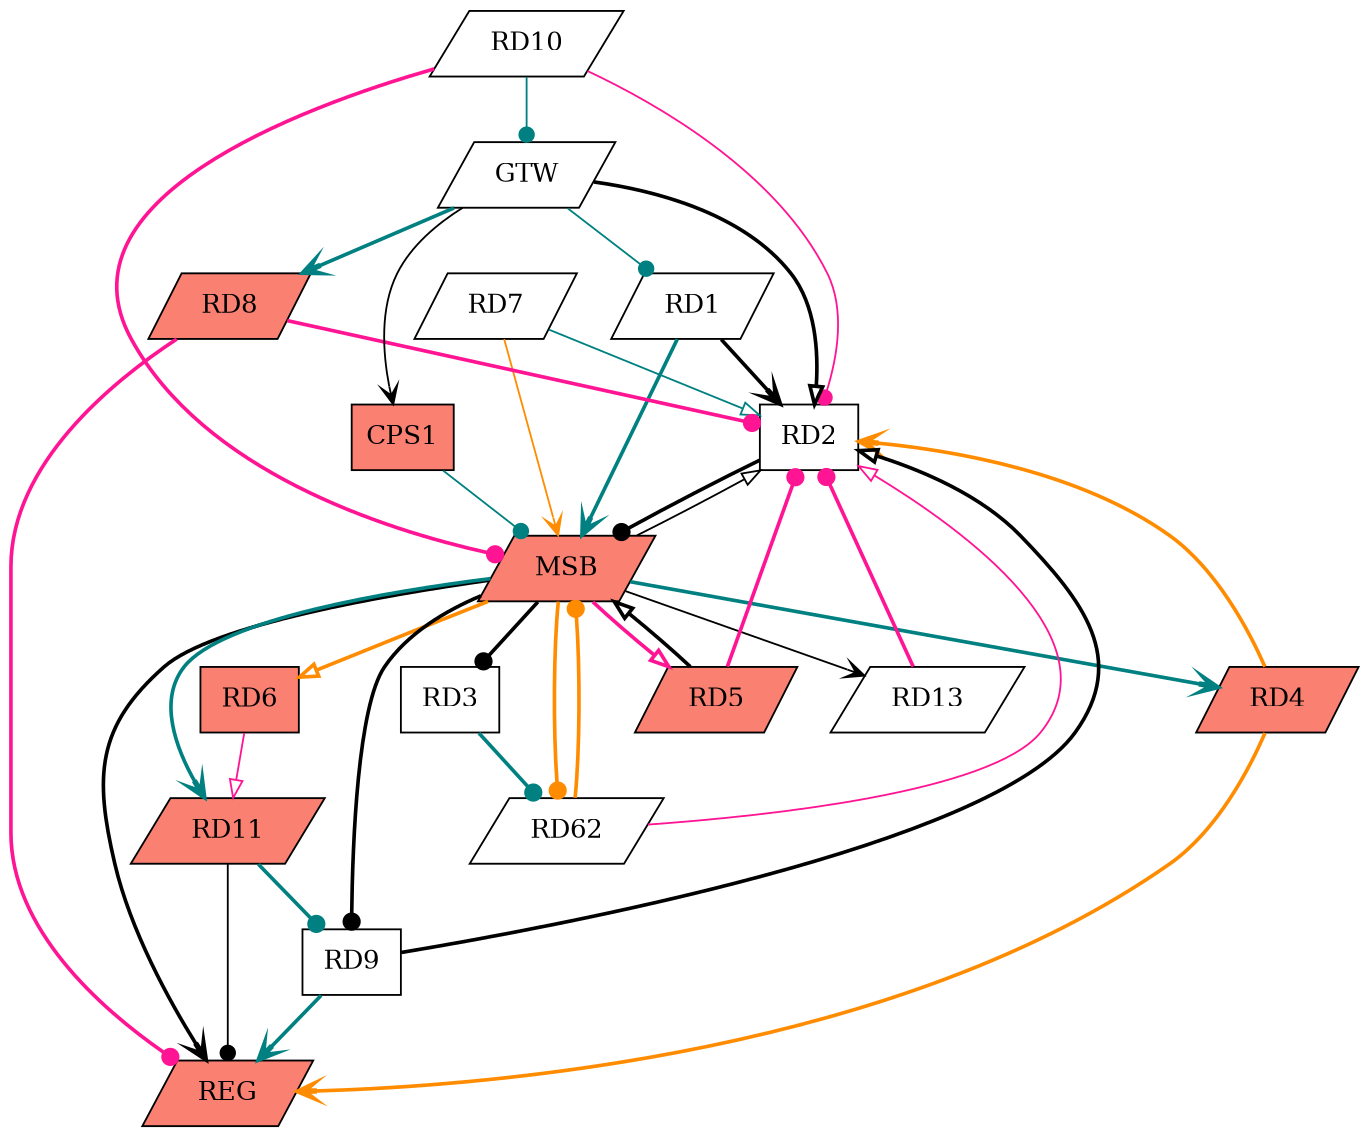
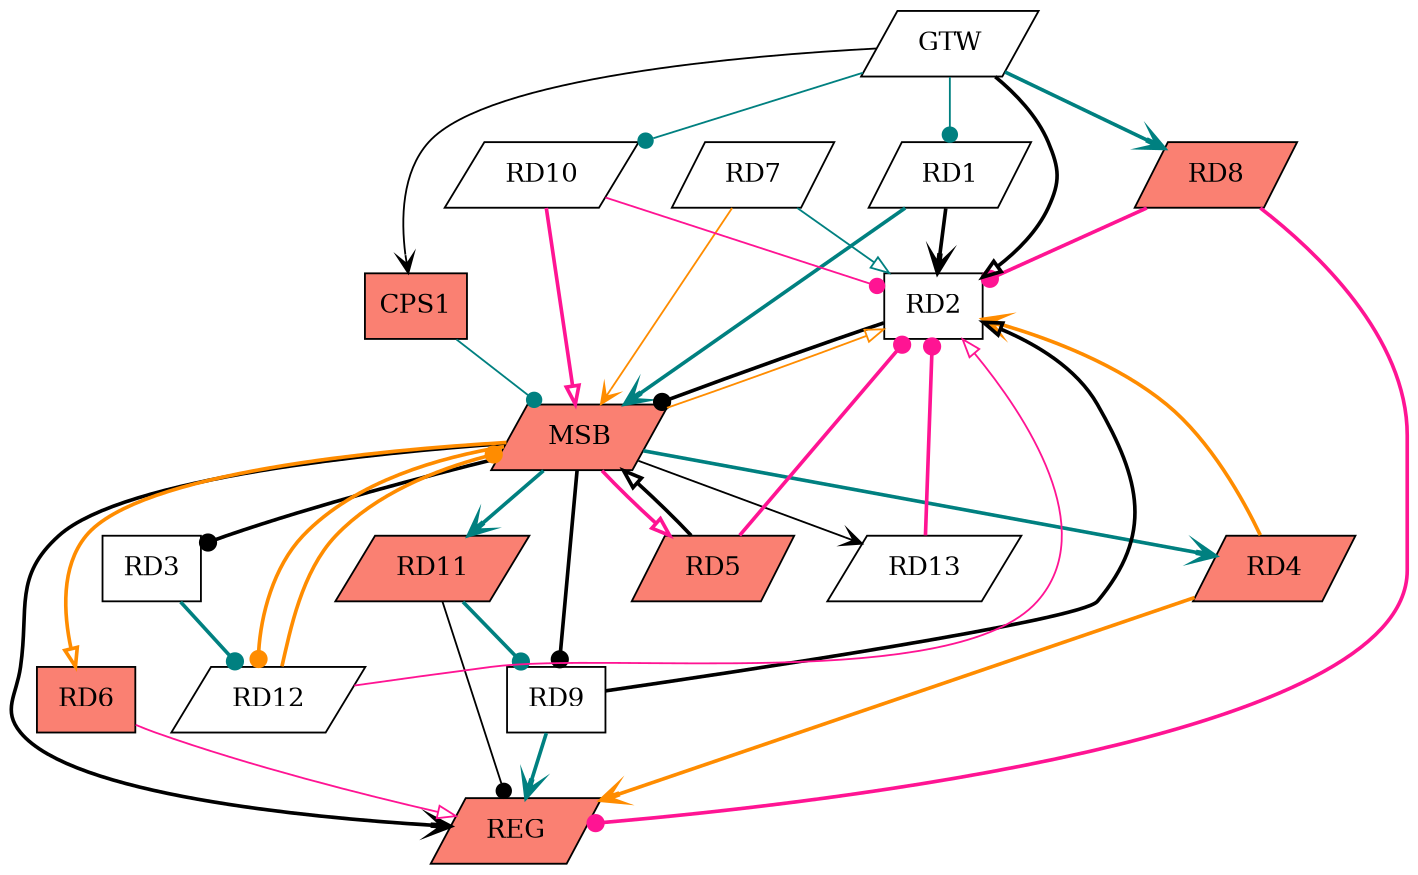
(527, 102) -> (758, 105)
(127, 323) -> (559, 297)
(691, 508) -> (767, 373)
(240, 756) -> (285, 773)
(567, 831) -> (268, 700)
